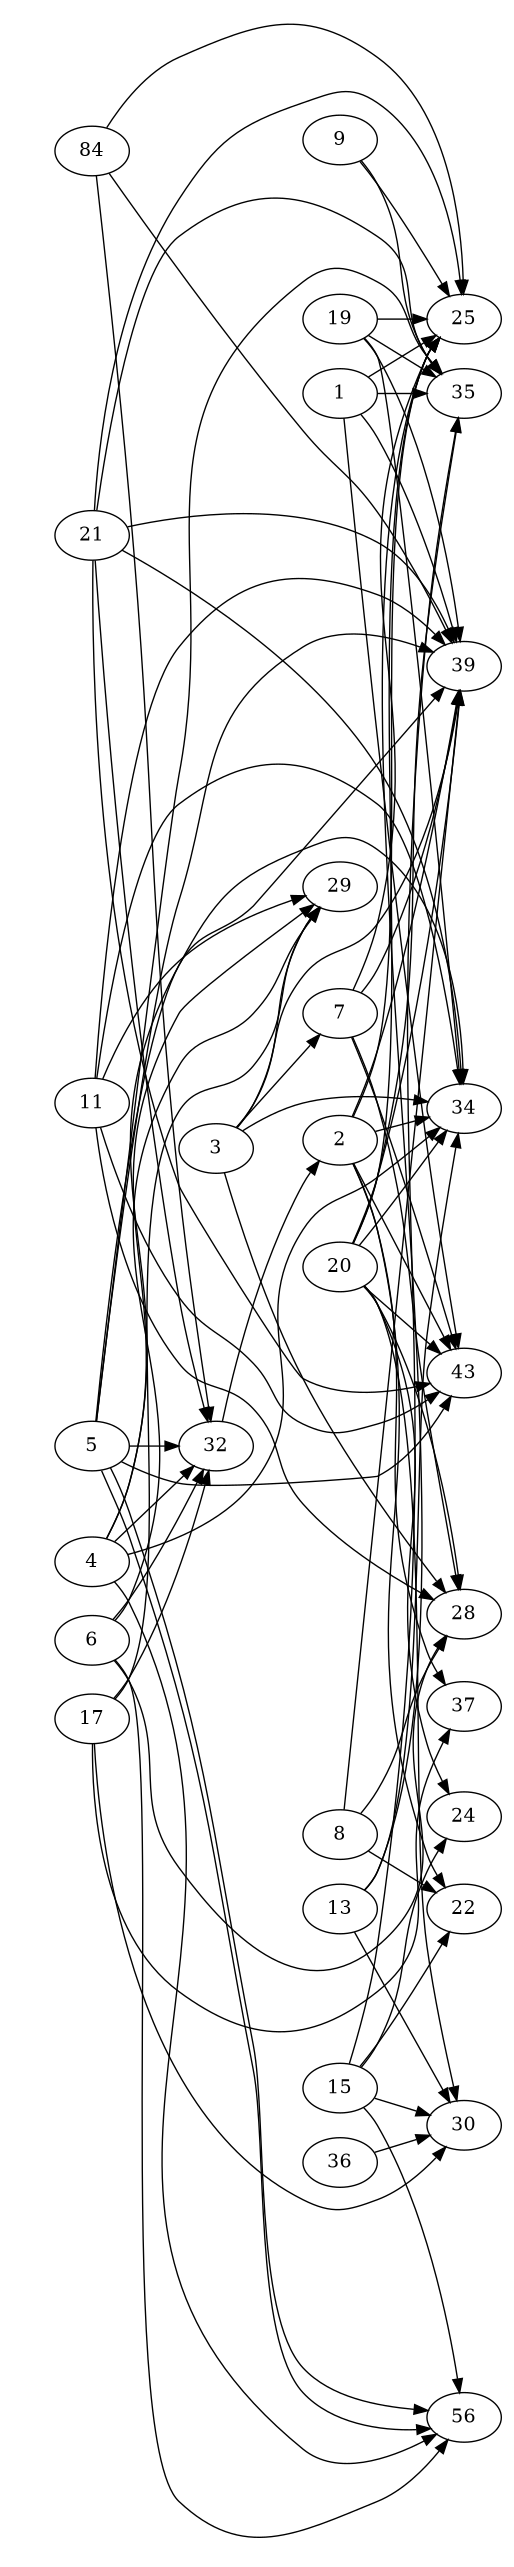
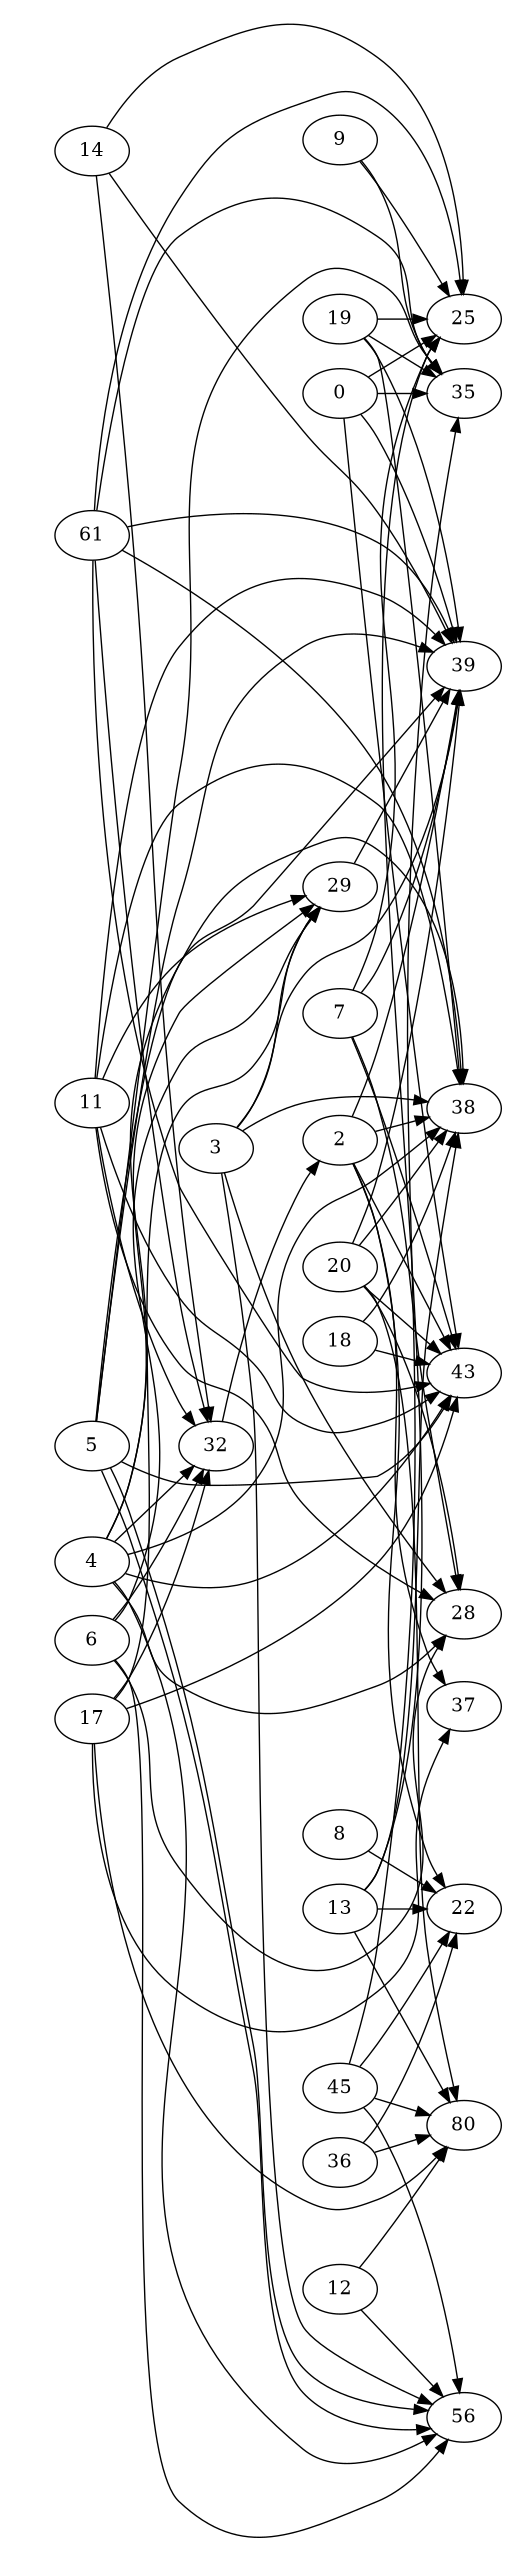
(92, 151) -> (92, 151)
(340, 393) -> (340, 393)
(92, 535) -> (92, 535)
(392, 733) -> none
(390, 796) -> none
(414, 840) -> none
(273, 1086) -> (261, 1819)
(464, 1109) -> (464, 1109)
(399, 1285) -> (403, 775)
none -> (340, 1341)
(147, 1446) -> (130, 1275)
none -> (312, 1551)
none -> (332, 1603)
(390, 1767) -> (250, 1712)
(464, 1817) -> none
none -> (395, 1909)
none -> (412, 2059)
(340, 2088) -> (340, 2088)
(464, 2125) -> (464, 2125)
none -> (340, 2289)
